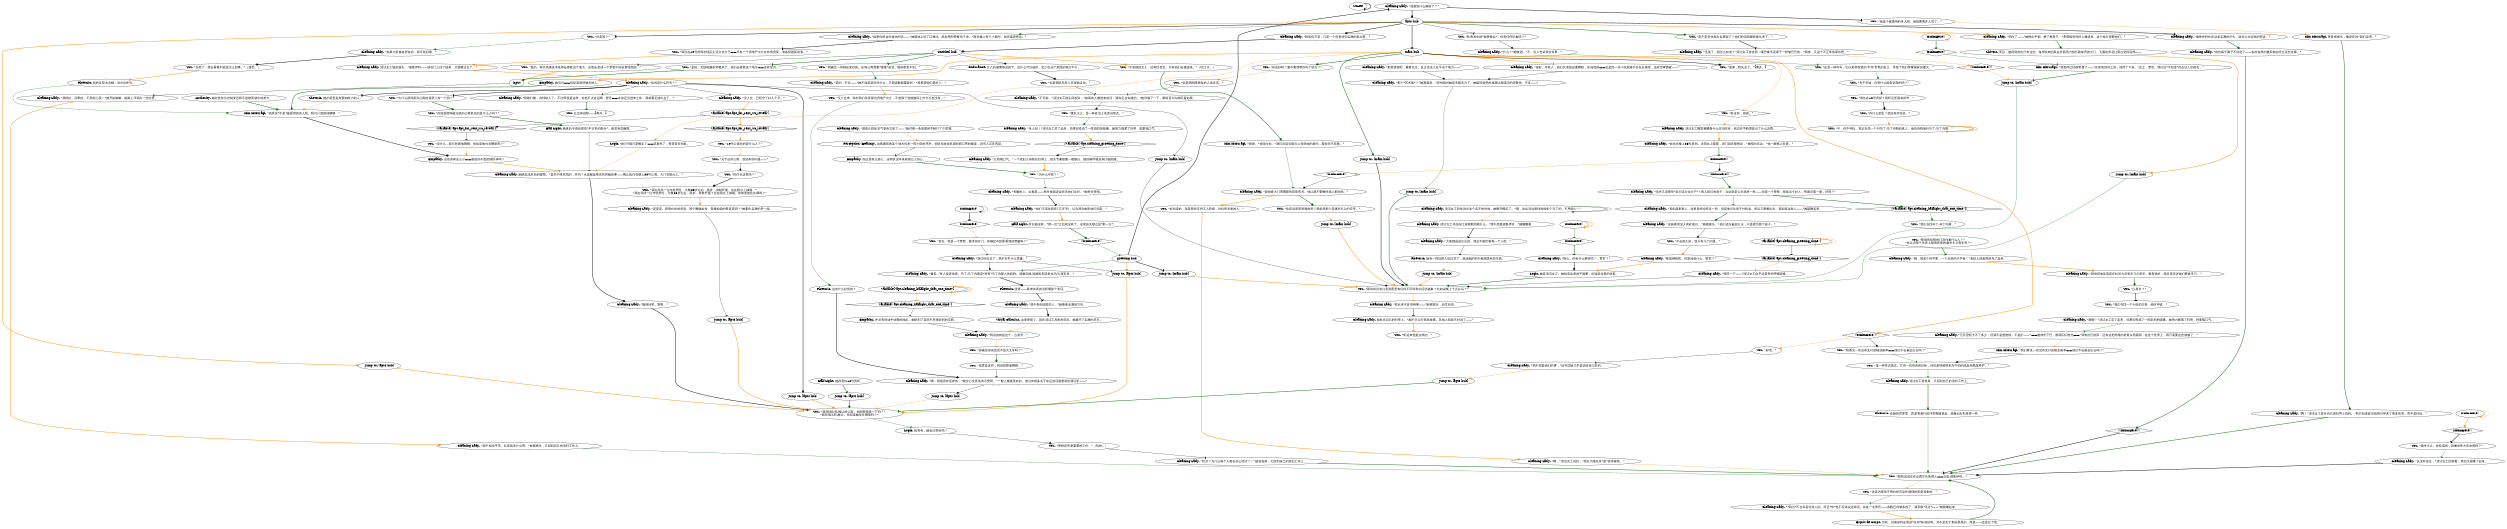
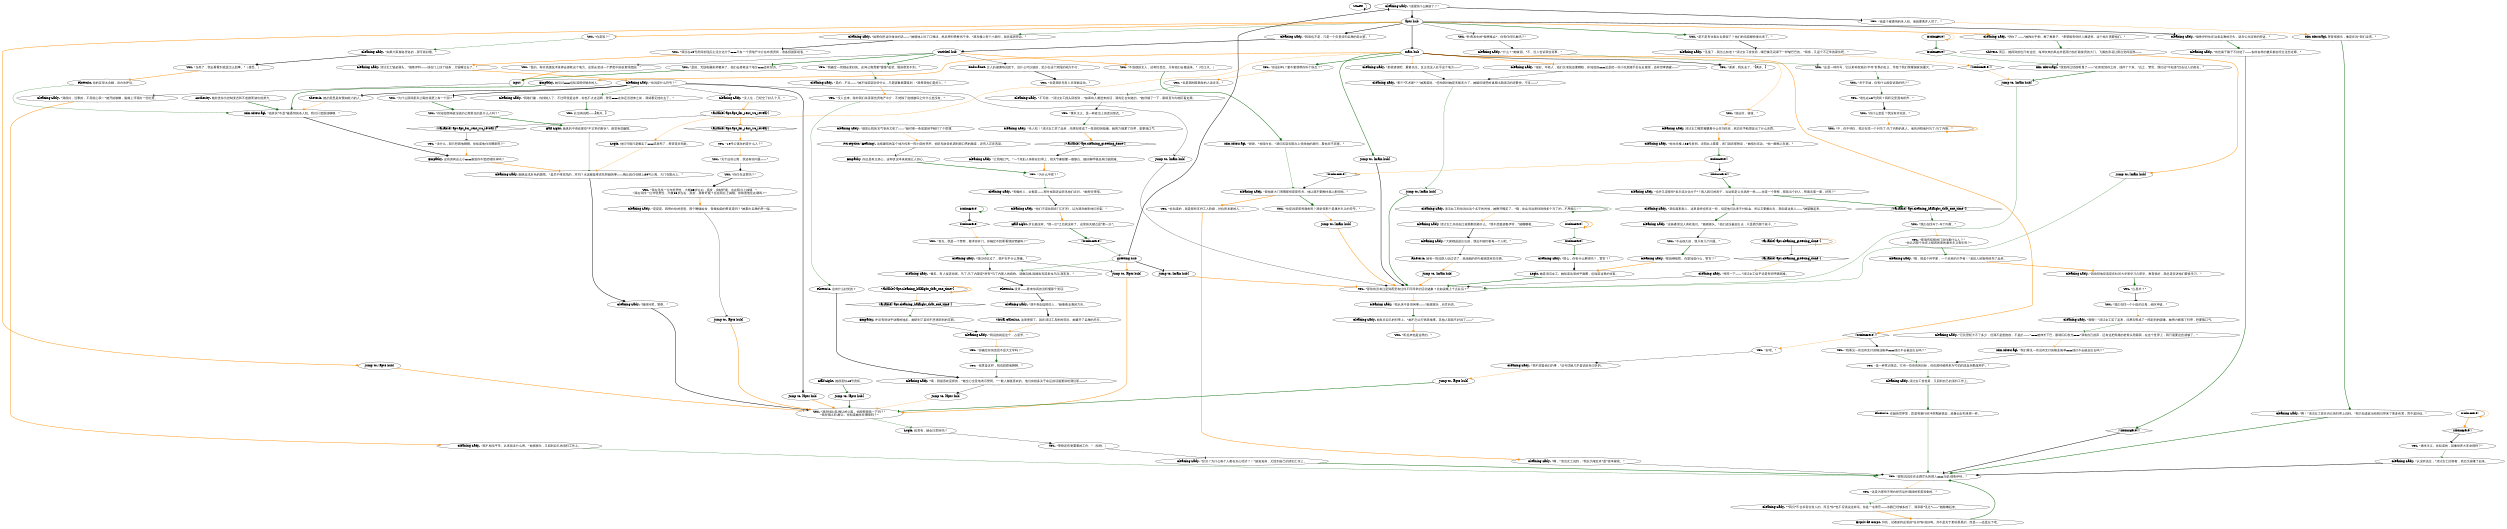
(1009, 29) -> (1009, 29)
(1738, 113) -> (1742, 113)
(1687, 249) -> (1687, 249)
(1674, 357) -> (1675, 357)
(1754, 469) -> (1754, 469)
